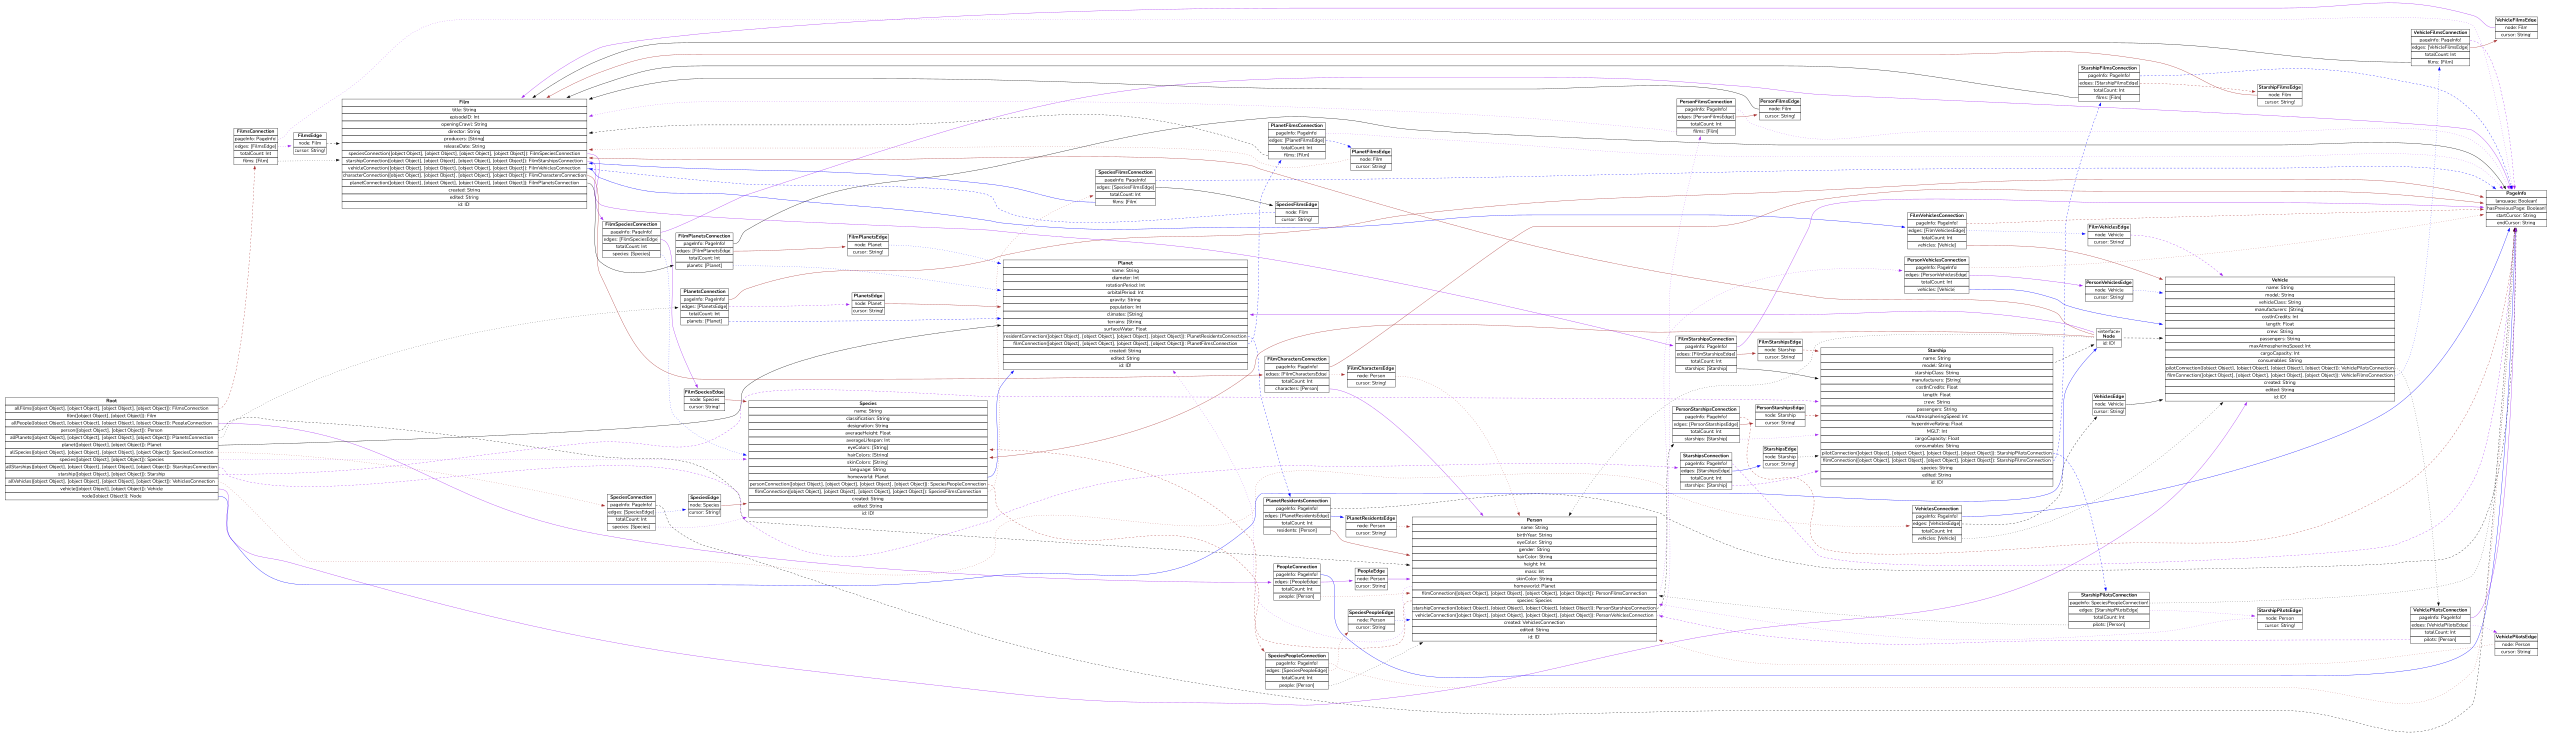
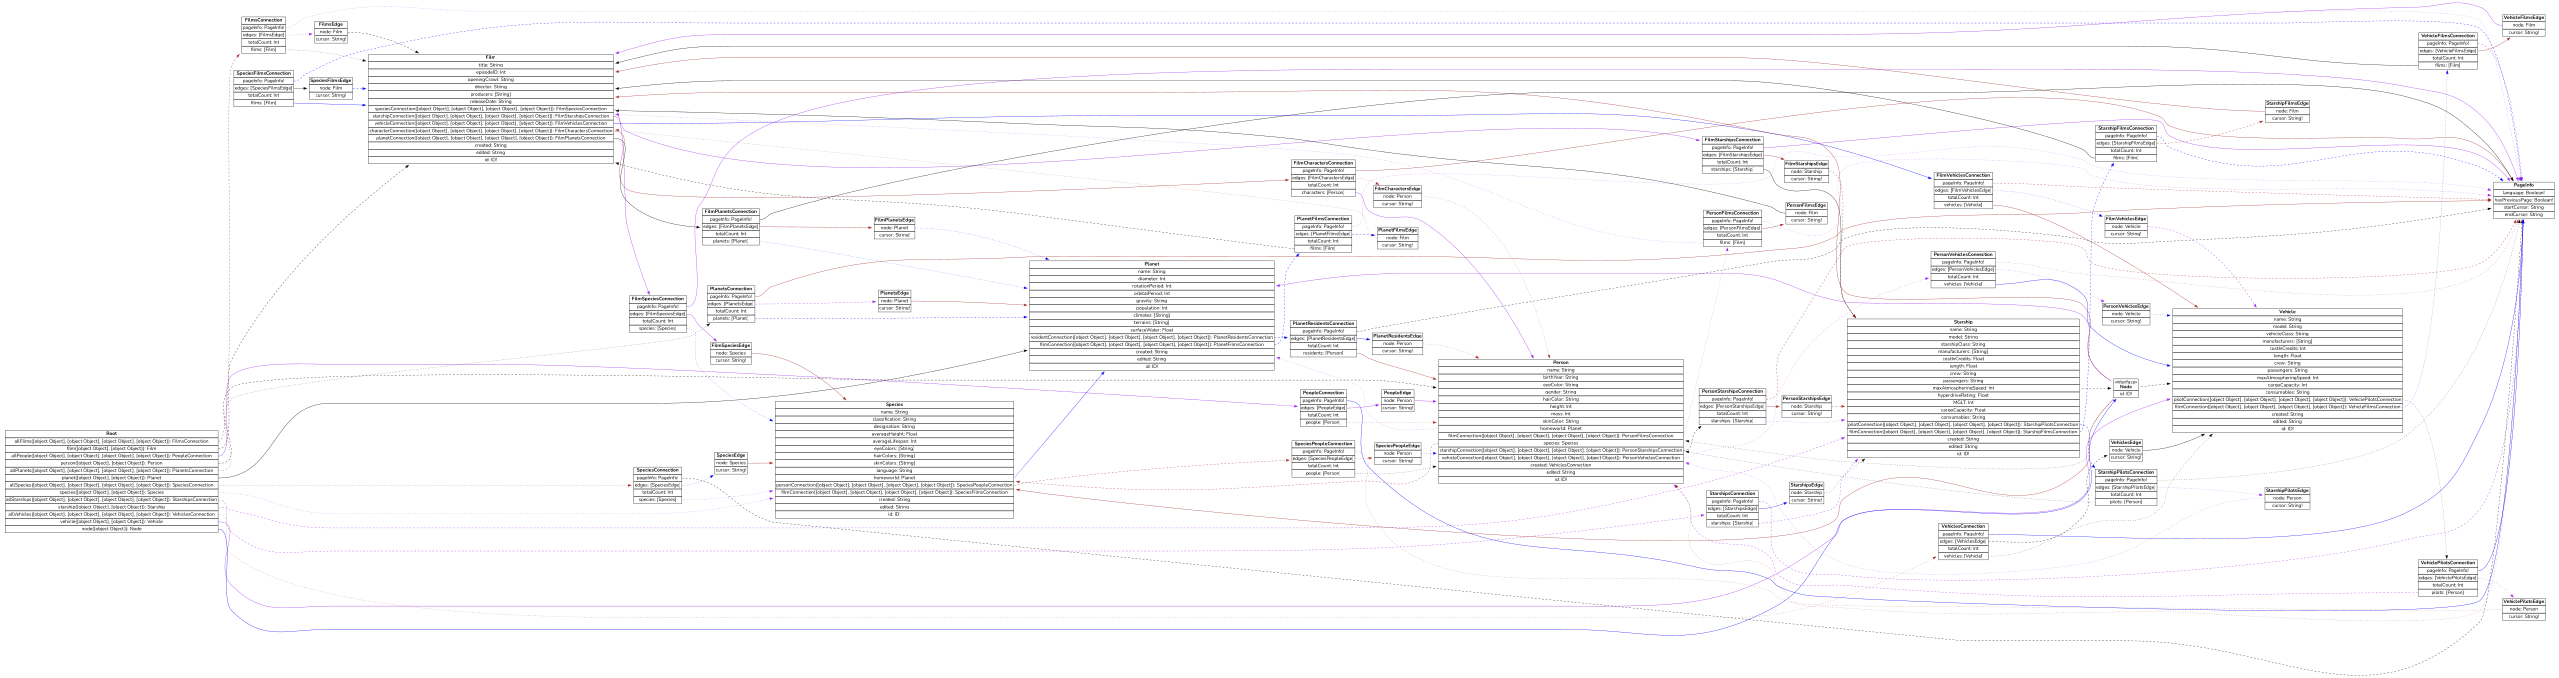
(2025, 278) -> (2045, 278)
none -> (278, 290)
(997, 320) -> none
(2509, 428) -> (2515, 401)
(1937, 468) -> (1963, 439)
(2109, 603) -> (2126, 480)
